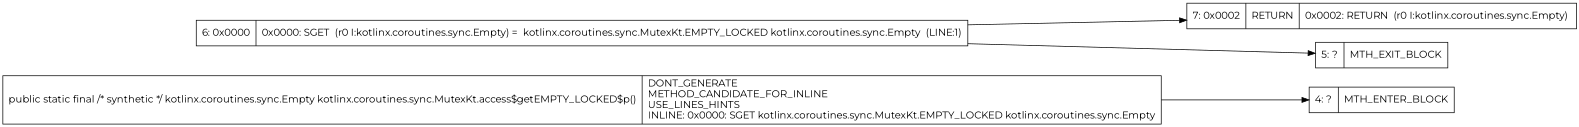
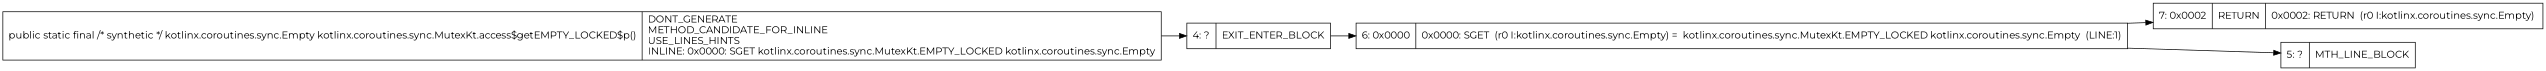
none -> (1340, 36)
(1396, 55) -> (2362, 55)
(1396, 100) -> (1273, 36)
